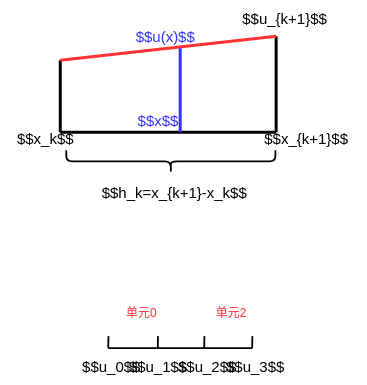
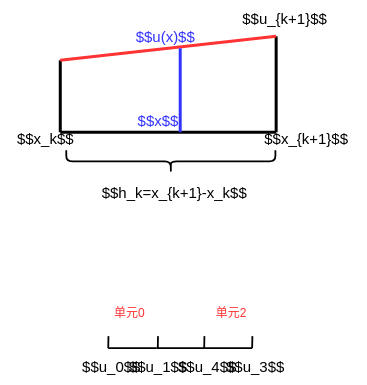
(141, 312) -> (129, 312)
(208, 366) -> (208, 366)
